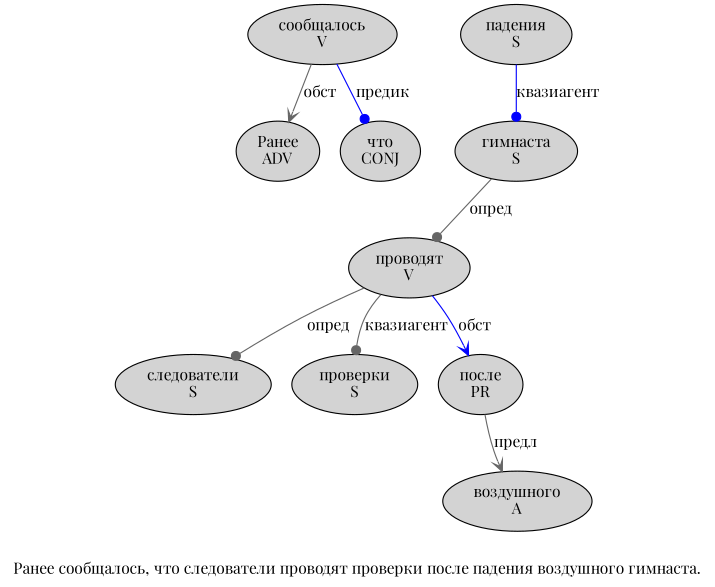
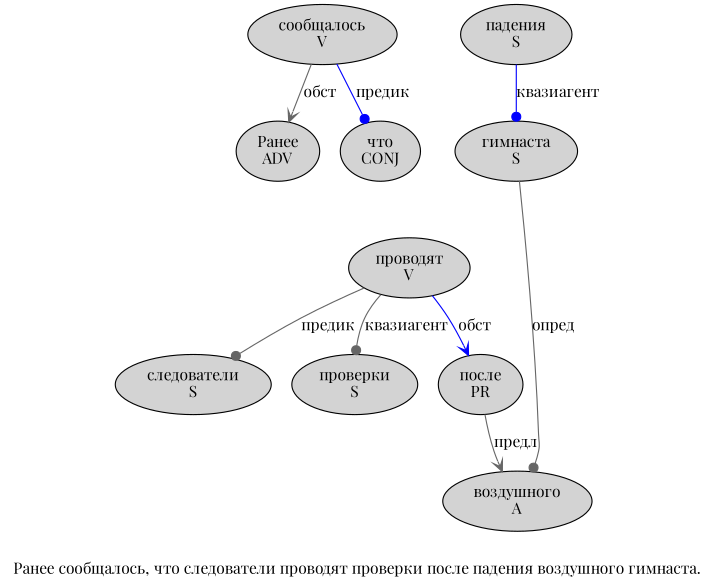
(466, 206) -> (532, 322)
(329, 326) -> (329, 326)
